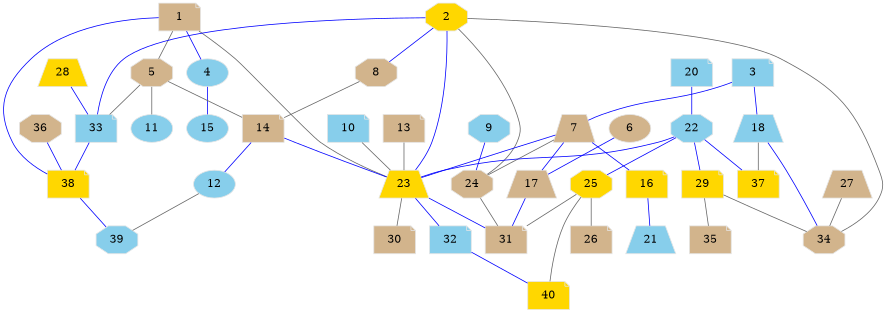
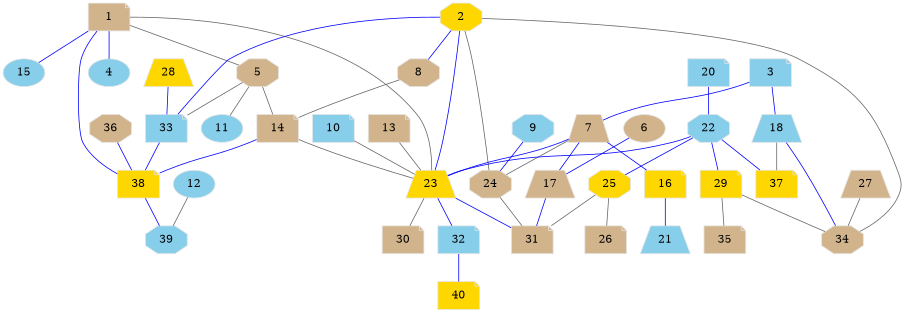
(207, 95) -> (63, 47)
(238, 157) -> (208, 156)
(335, 158) -> (356, 160)
(559, 237) -> none
